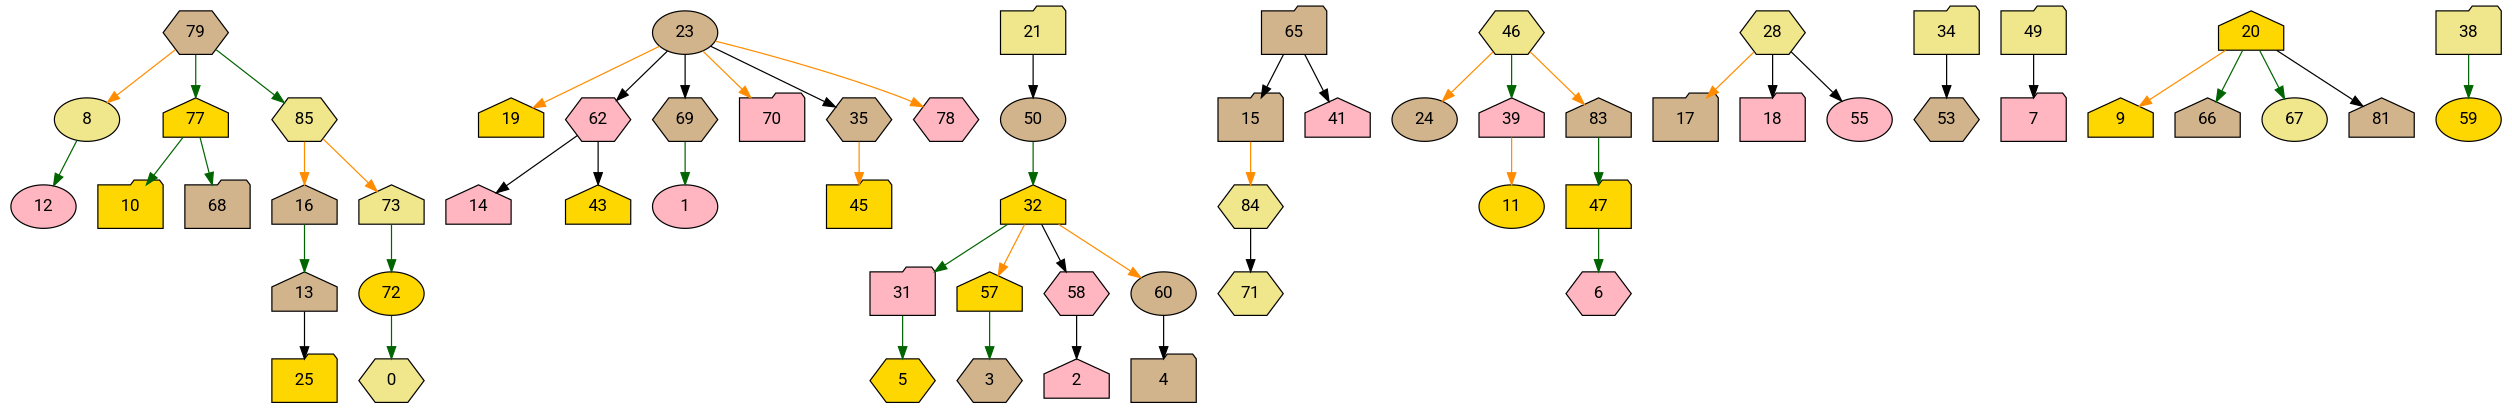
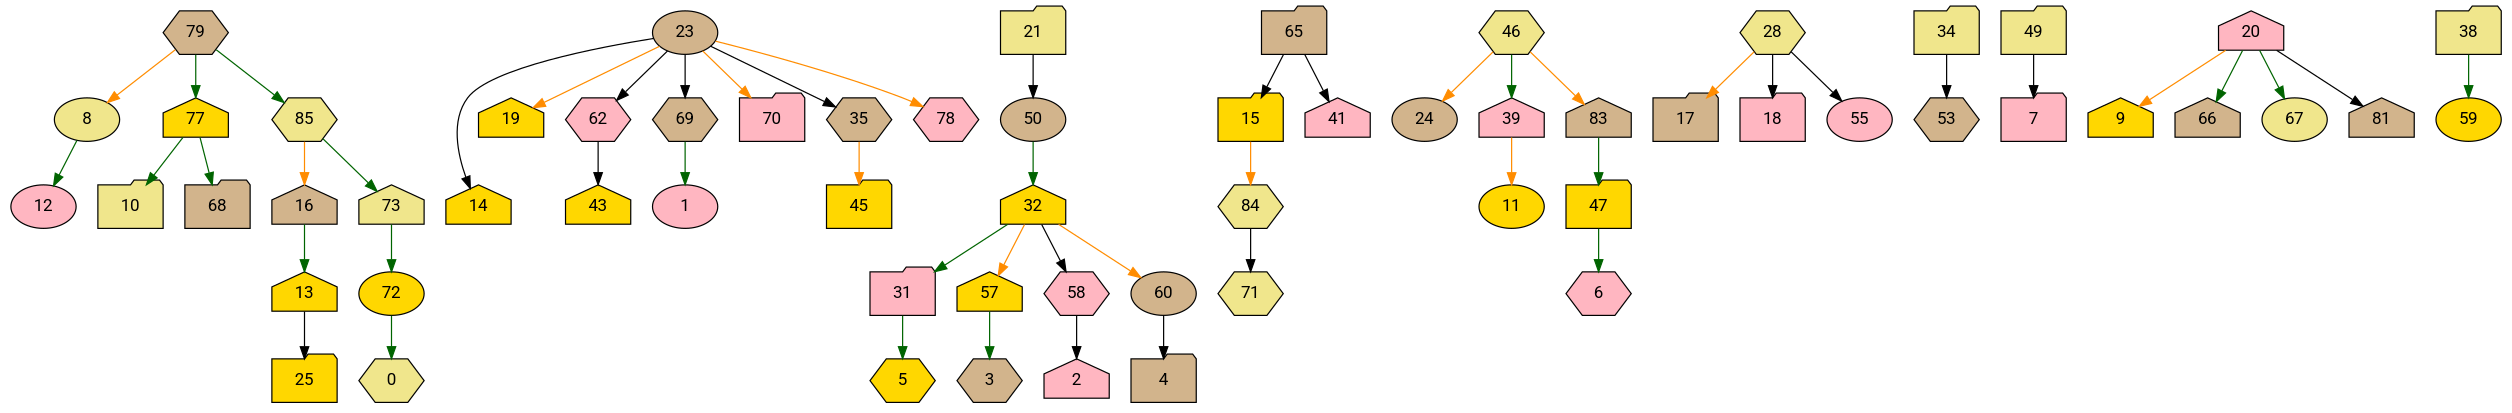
(2251, 33) -> (2251, 33)
(1251, 120) -> (1251, 120)
(346, 161) -> (346, 161)
(542, 161) -> (517, 70)
(130, 207) -> (130, 207)
(478, 207) -> (478, 207)
(304, 294) -> (304, 294)
